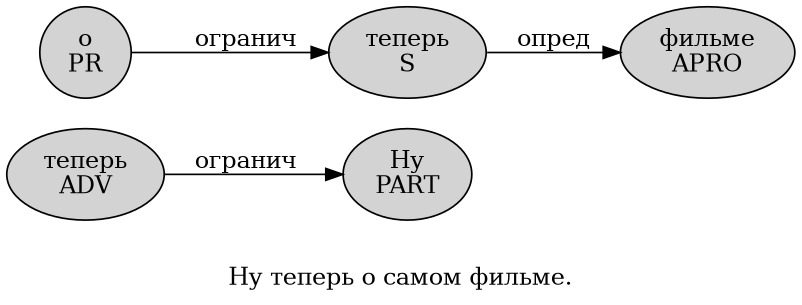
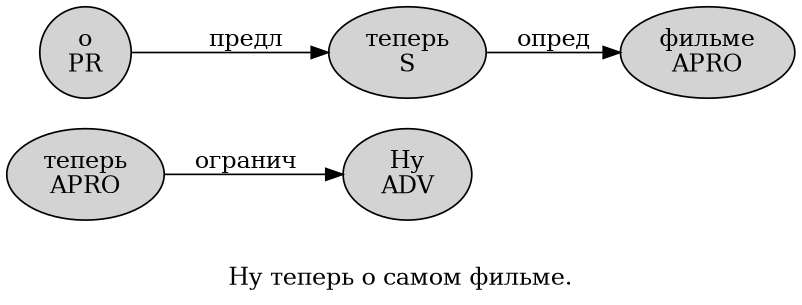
(246, 40) -> (246, 40)
(85, 174) -> (85, 174)
(407, 174) -> (407, 174)
